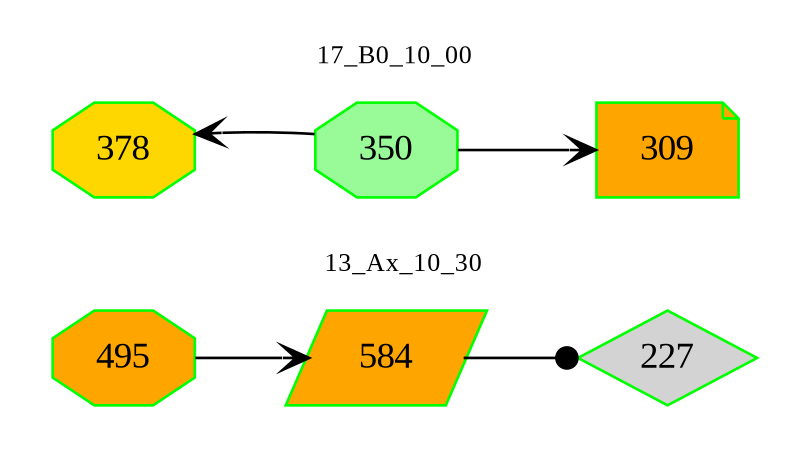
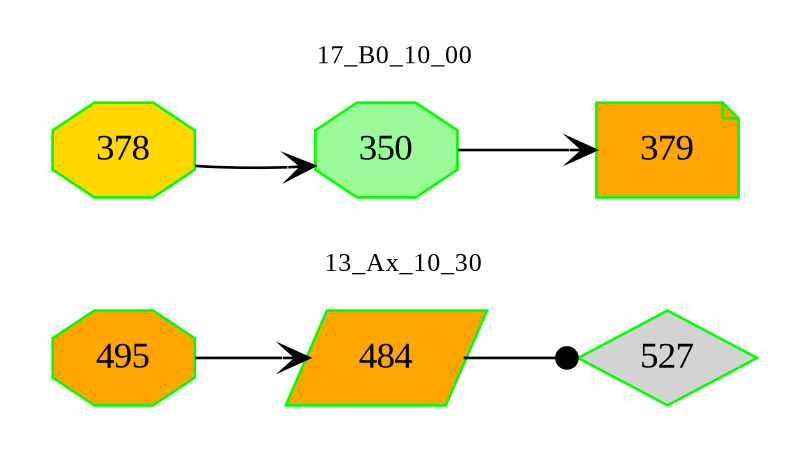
(269, 132) -> (241, 168)
(668, 150) -> (668, 150)
(386, 358) -> (386, 358)
(668, 358) -> (668, 358)
